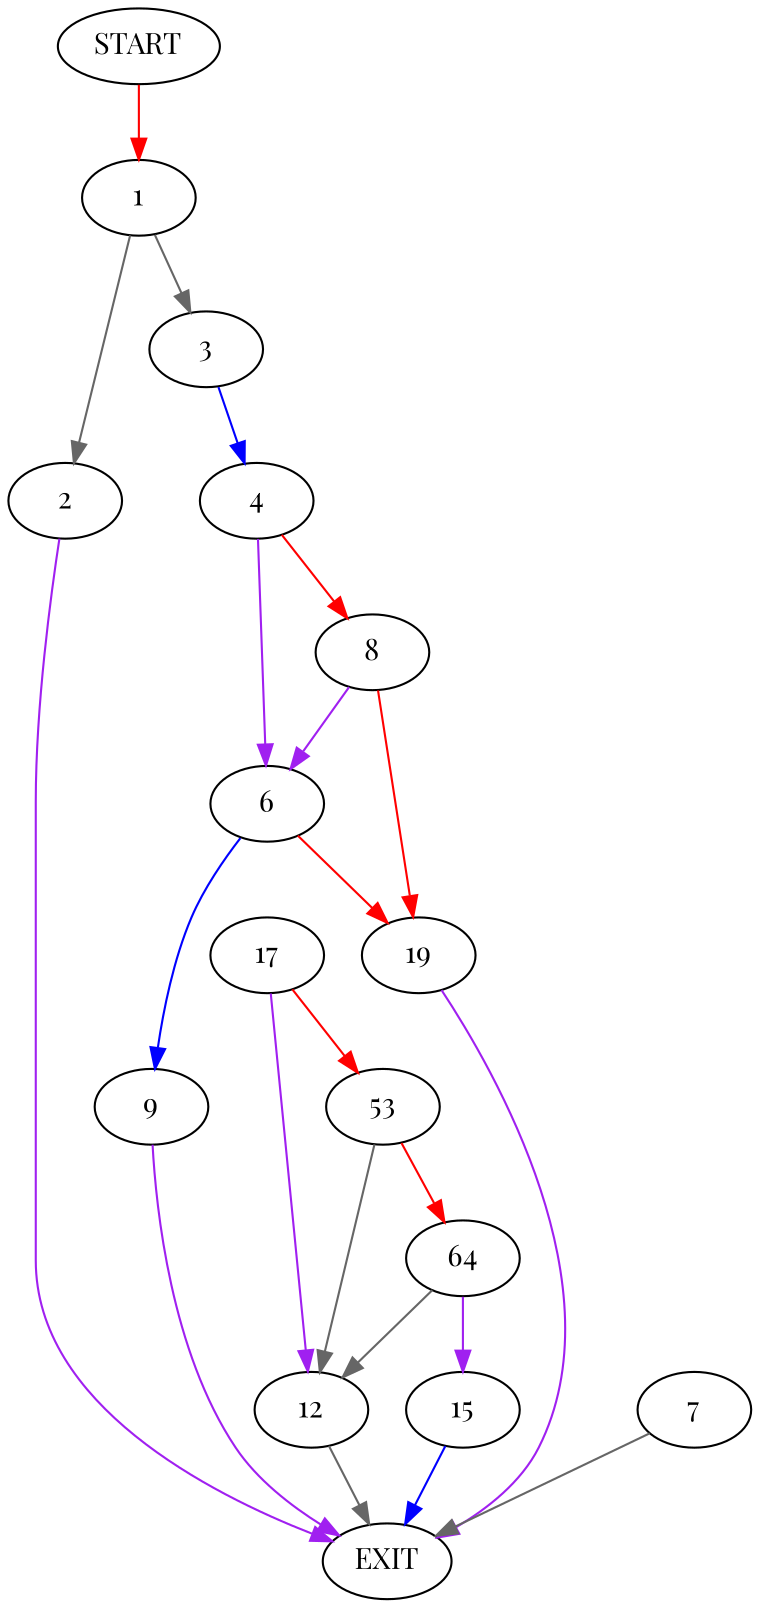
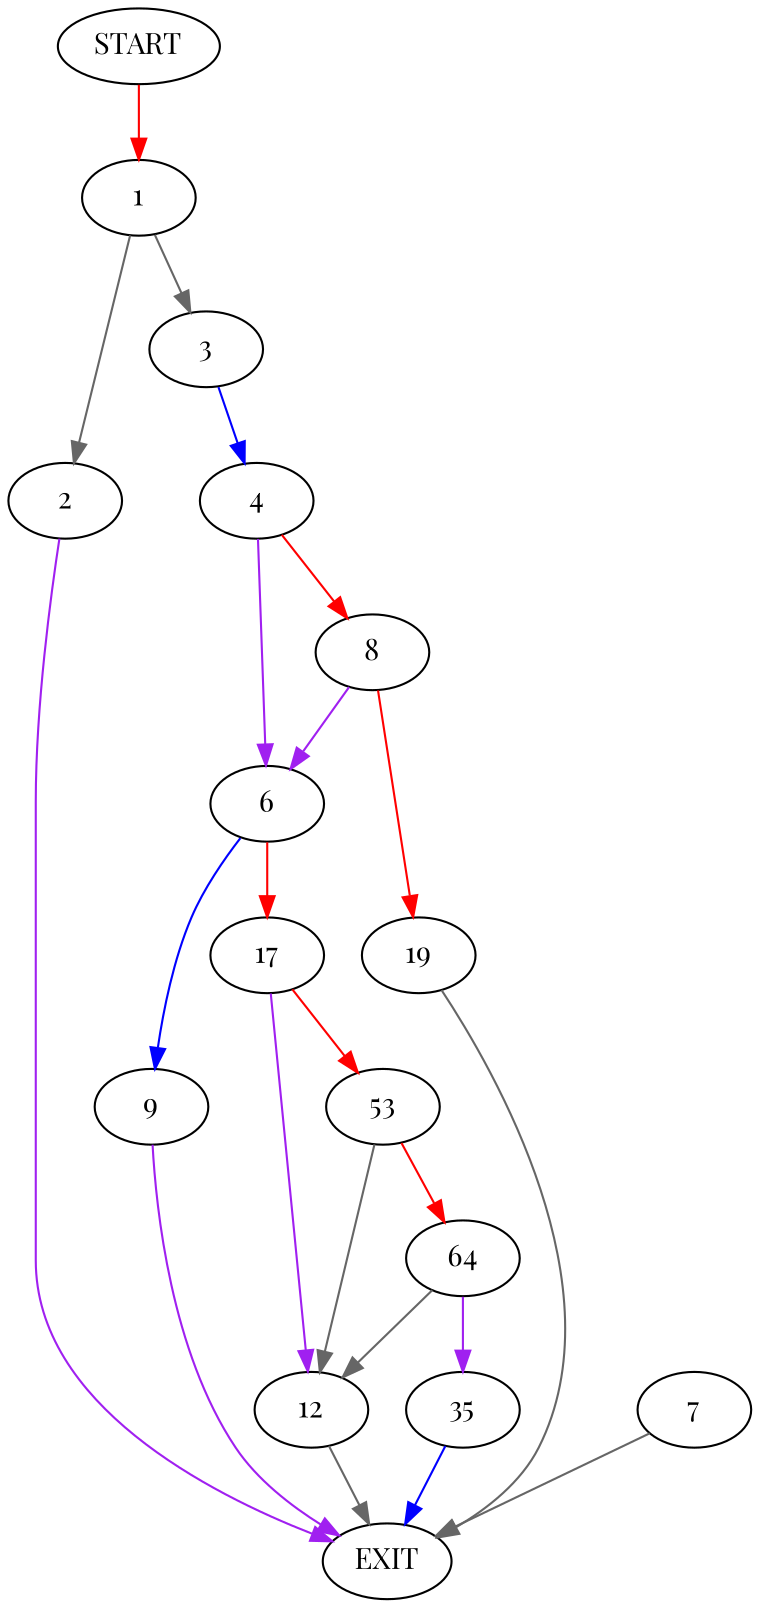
(335, 872) -> (267, 869)
(559, 1266) -> (559, 1266)
(463, 1410) -> (463, 1410)
